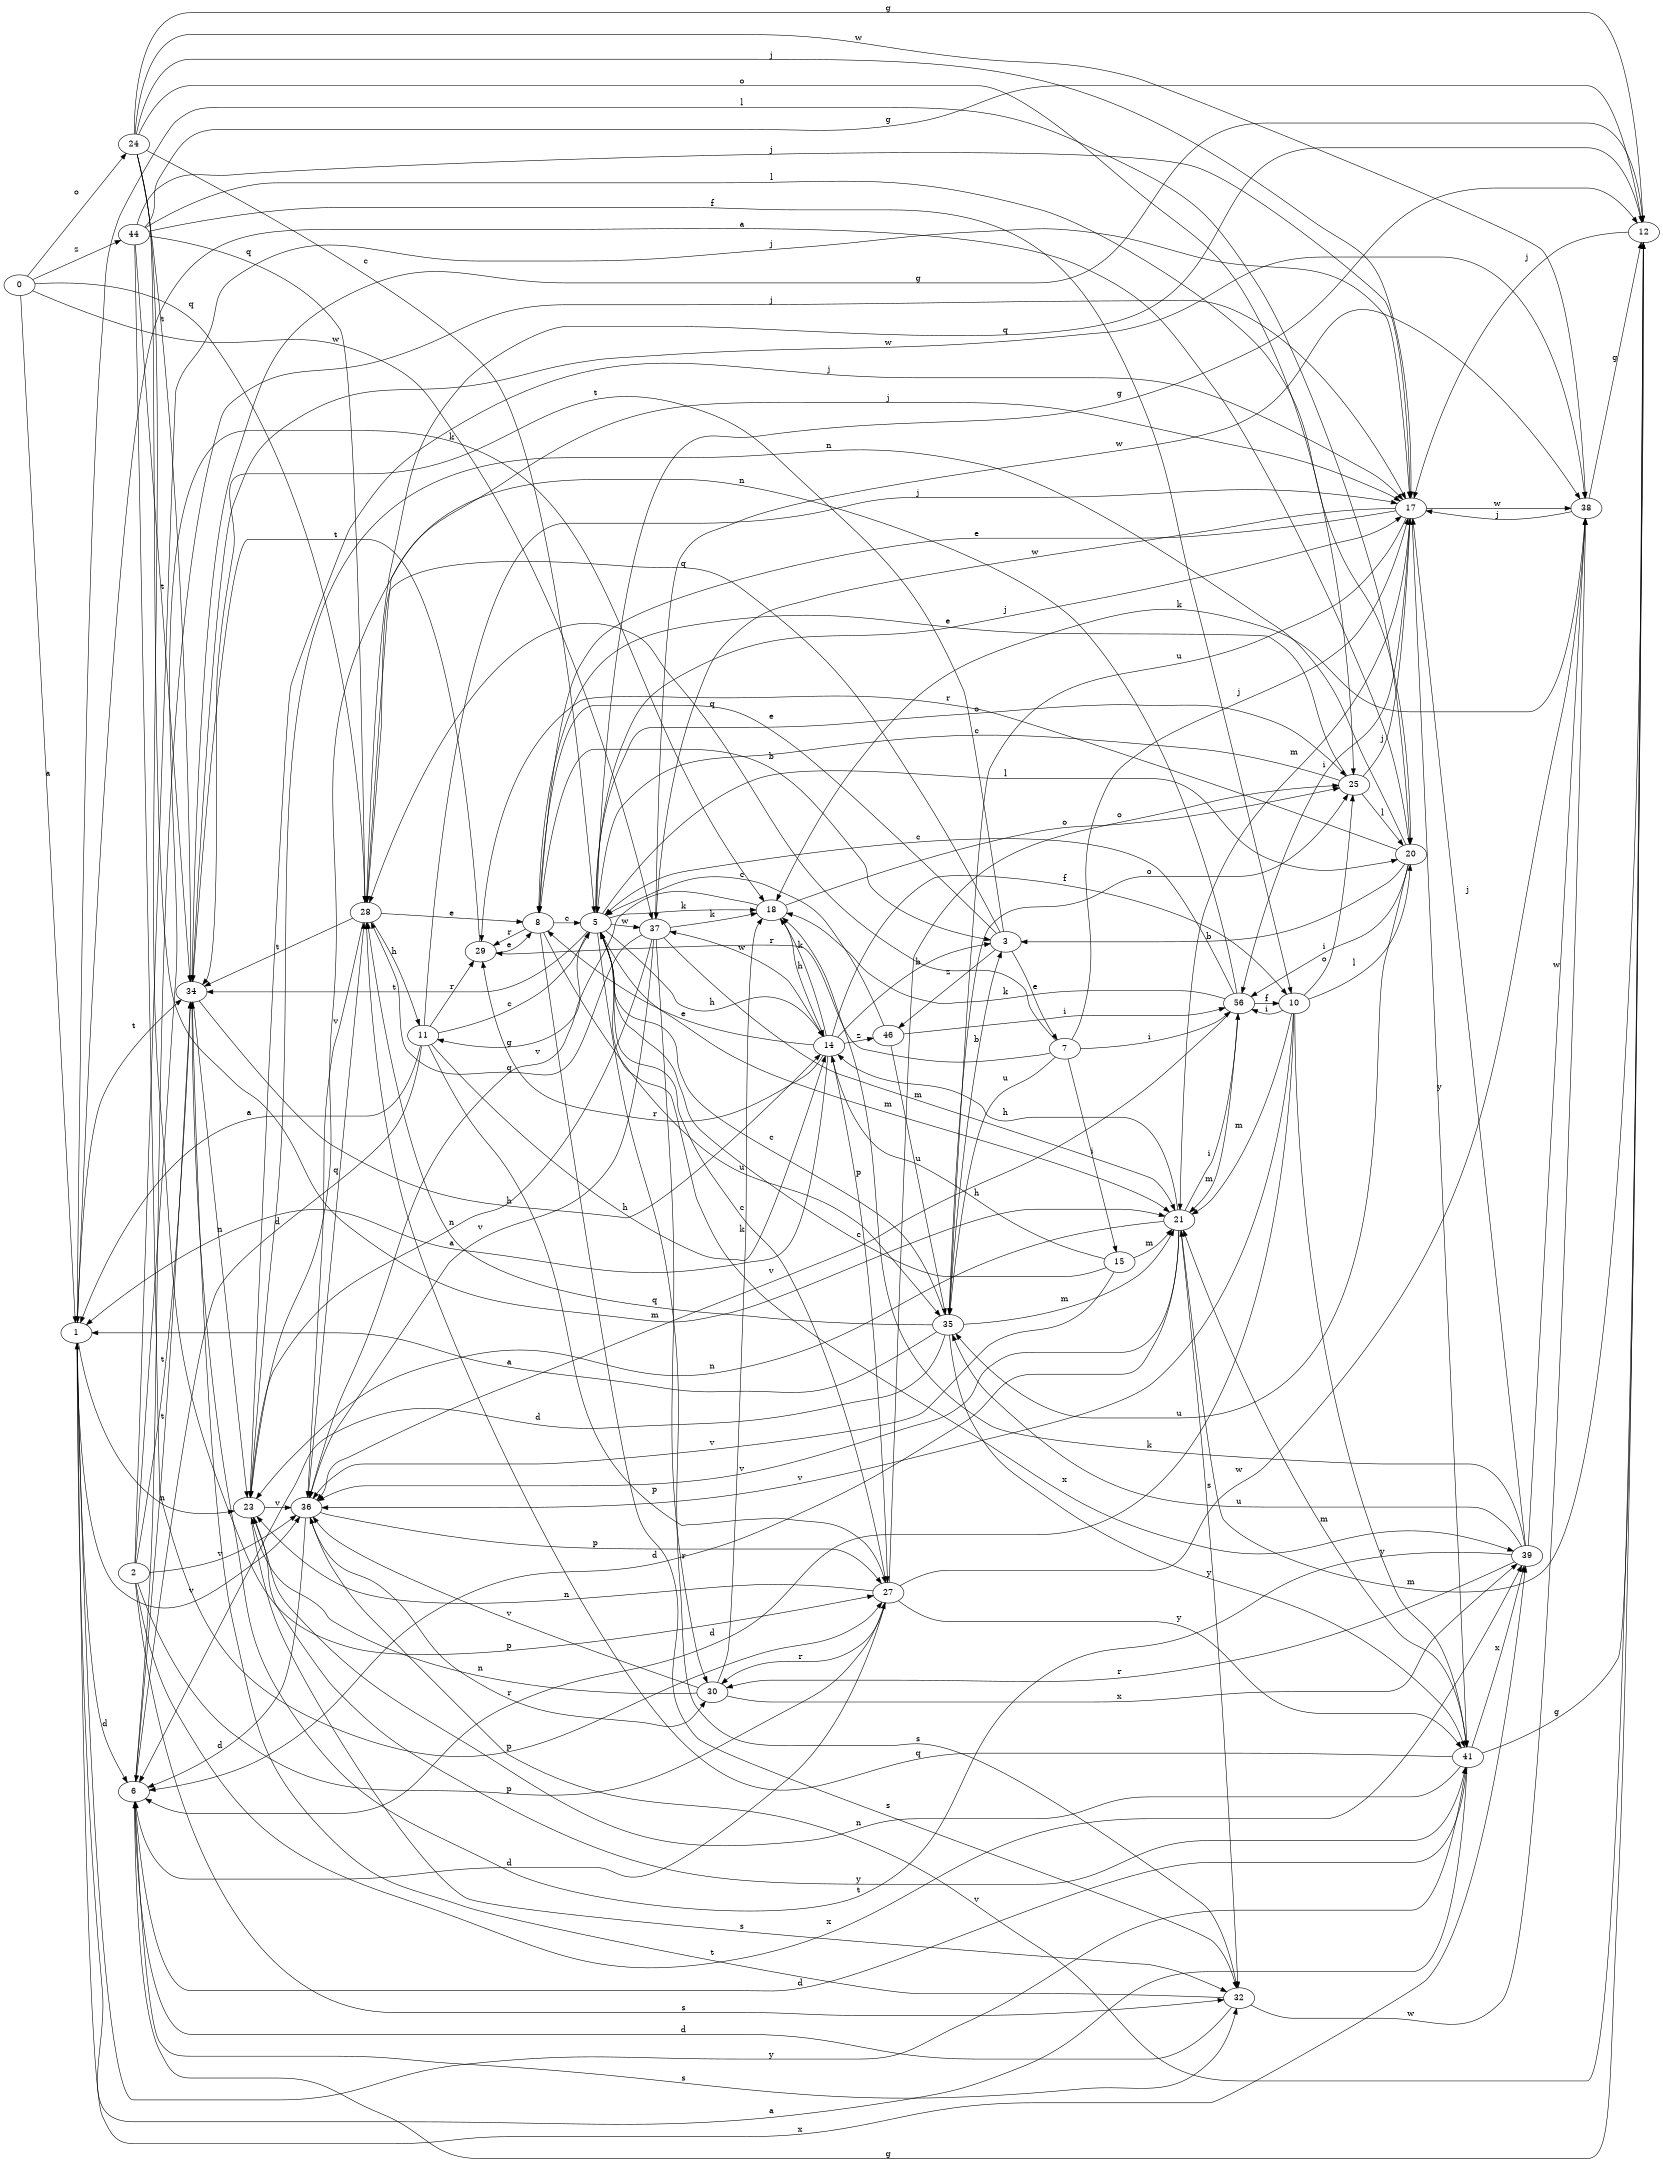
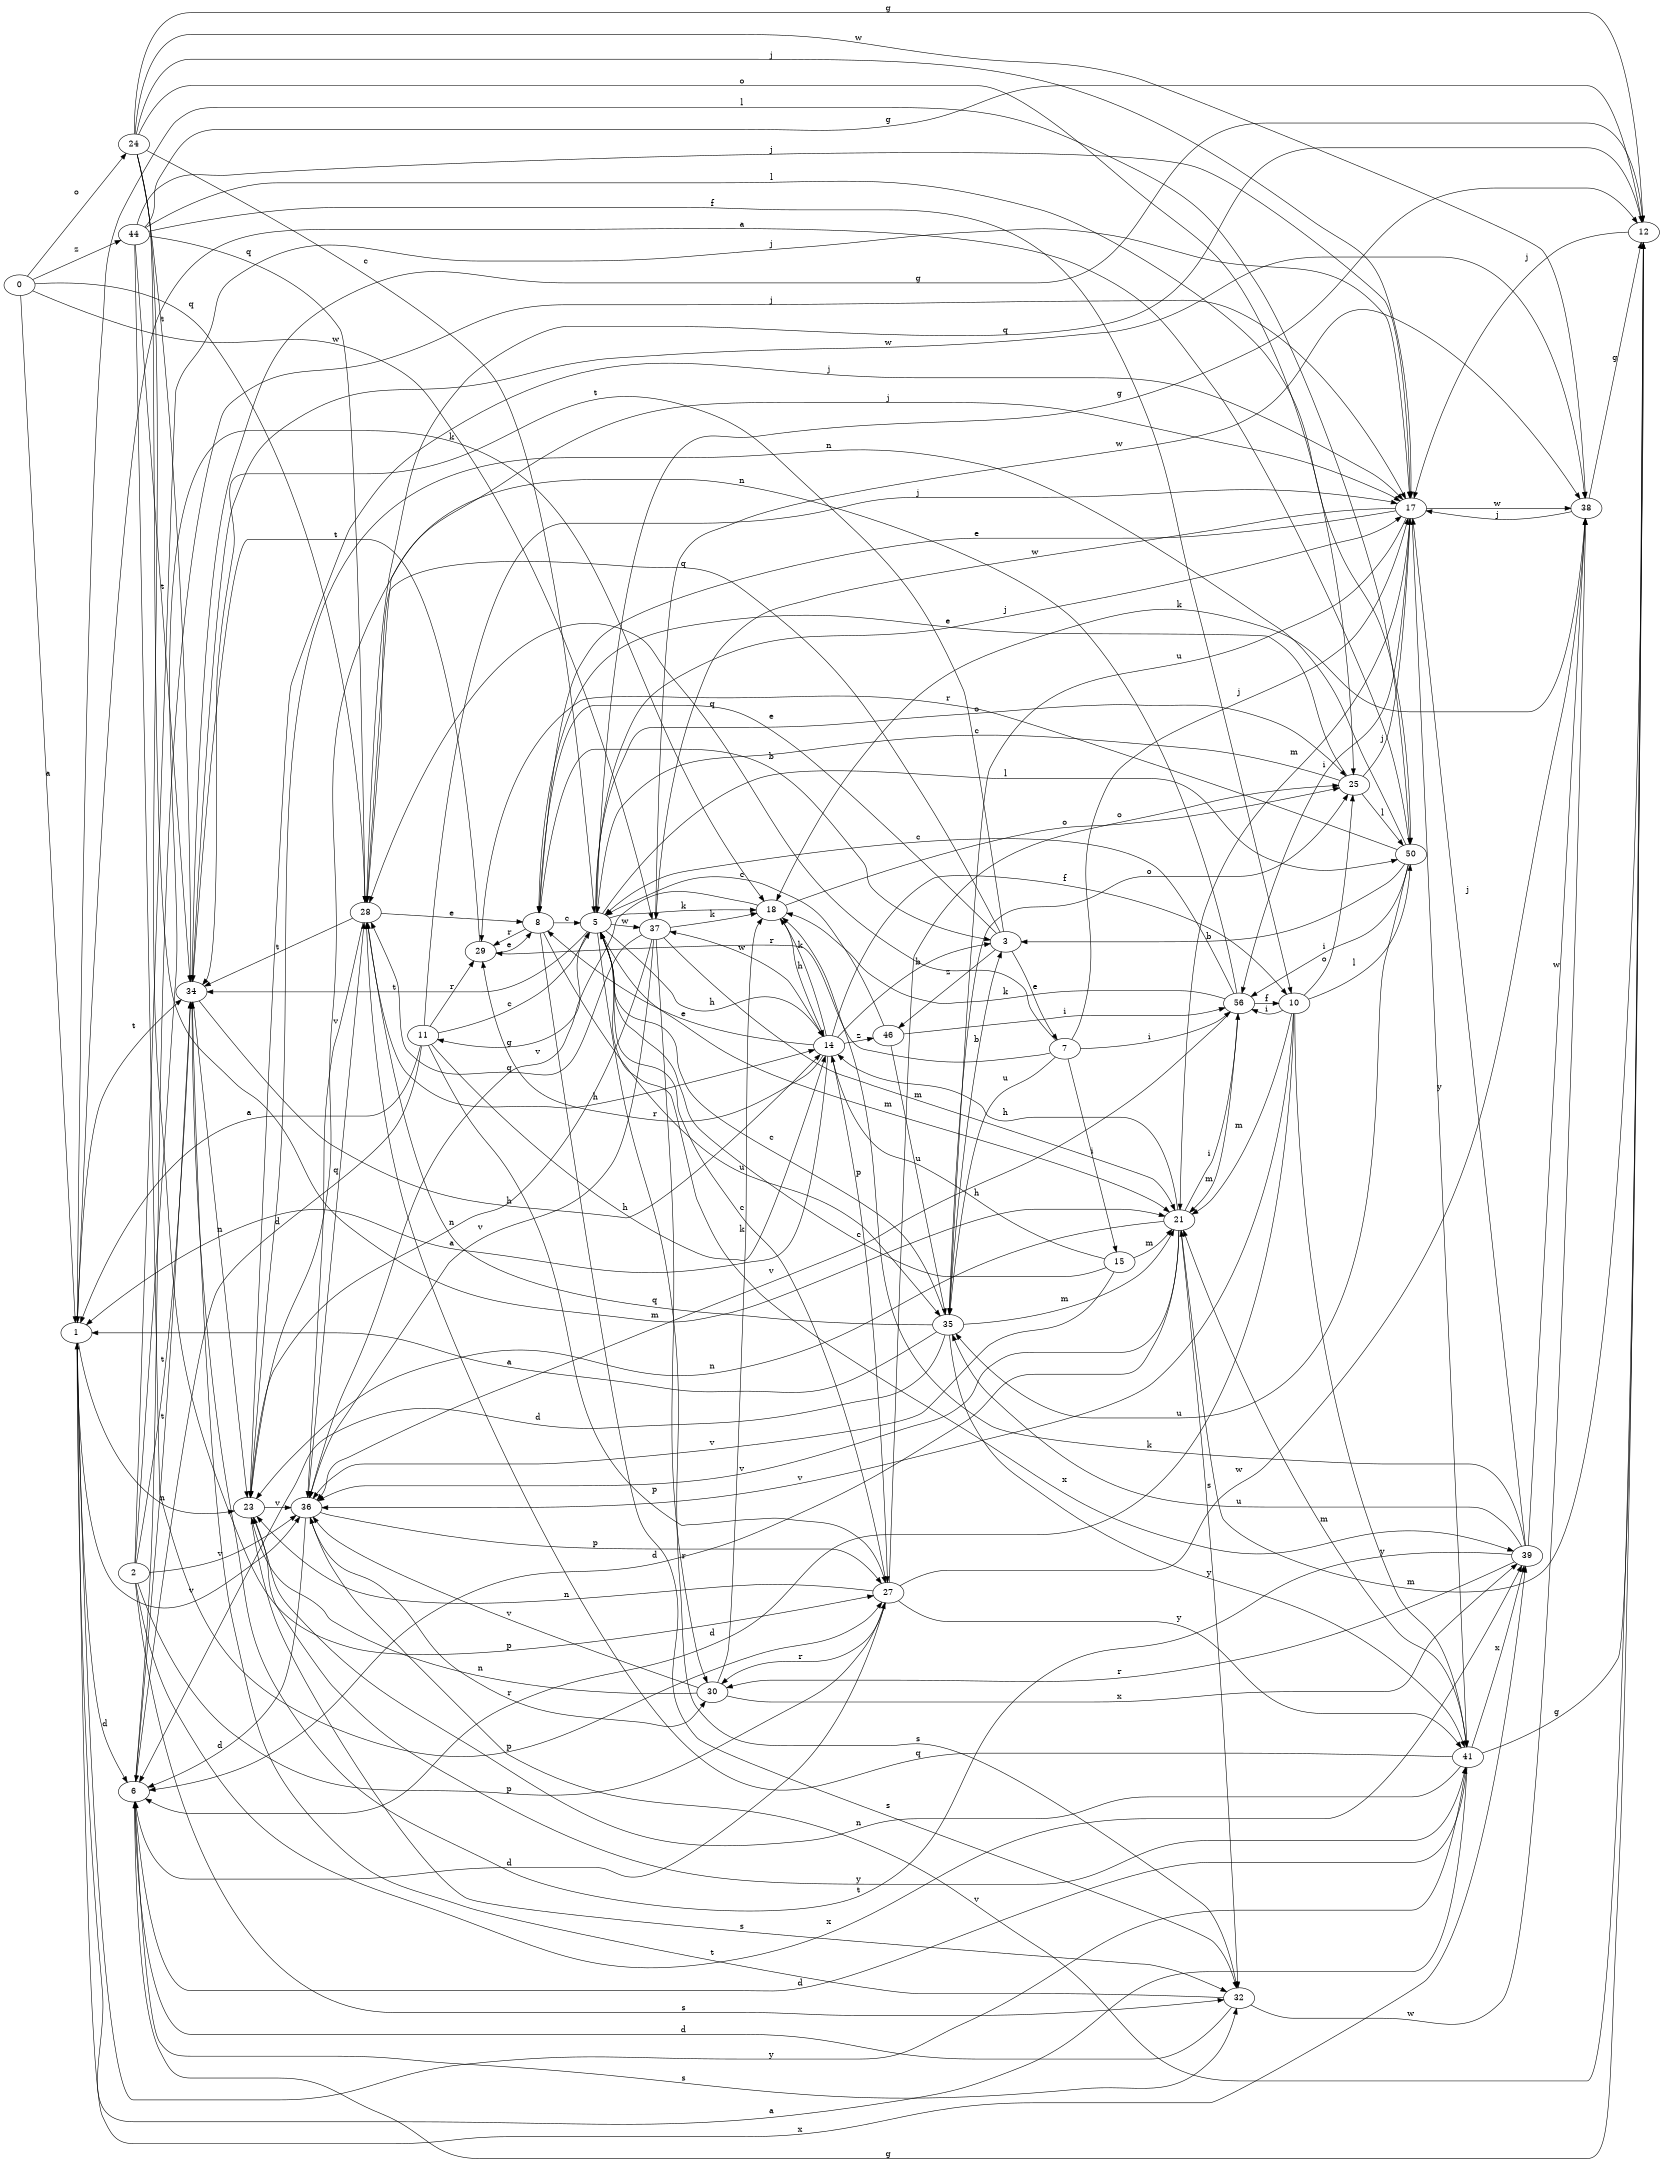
(1411, 854) -> (1411, 854)
(399, 969) -> (528, 1106)
